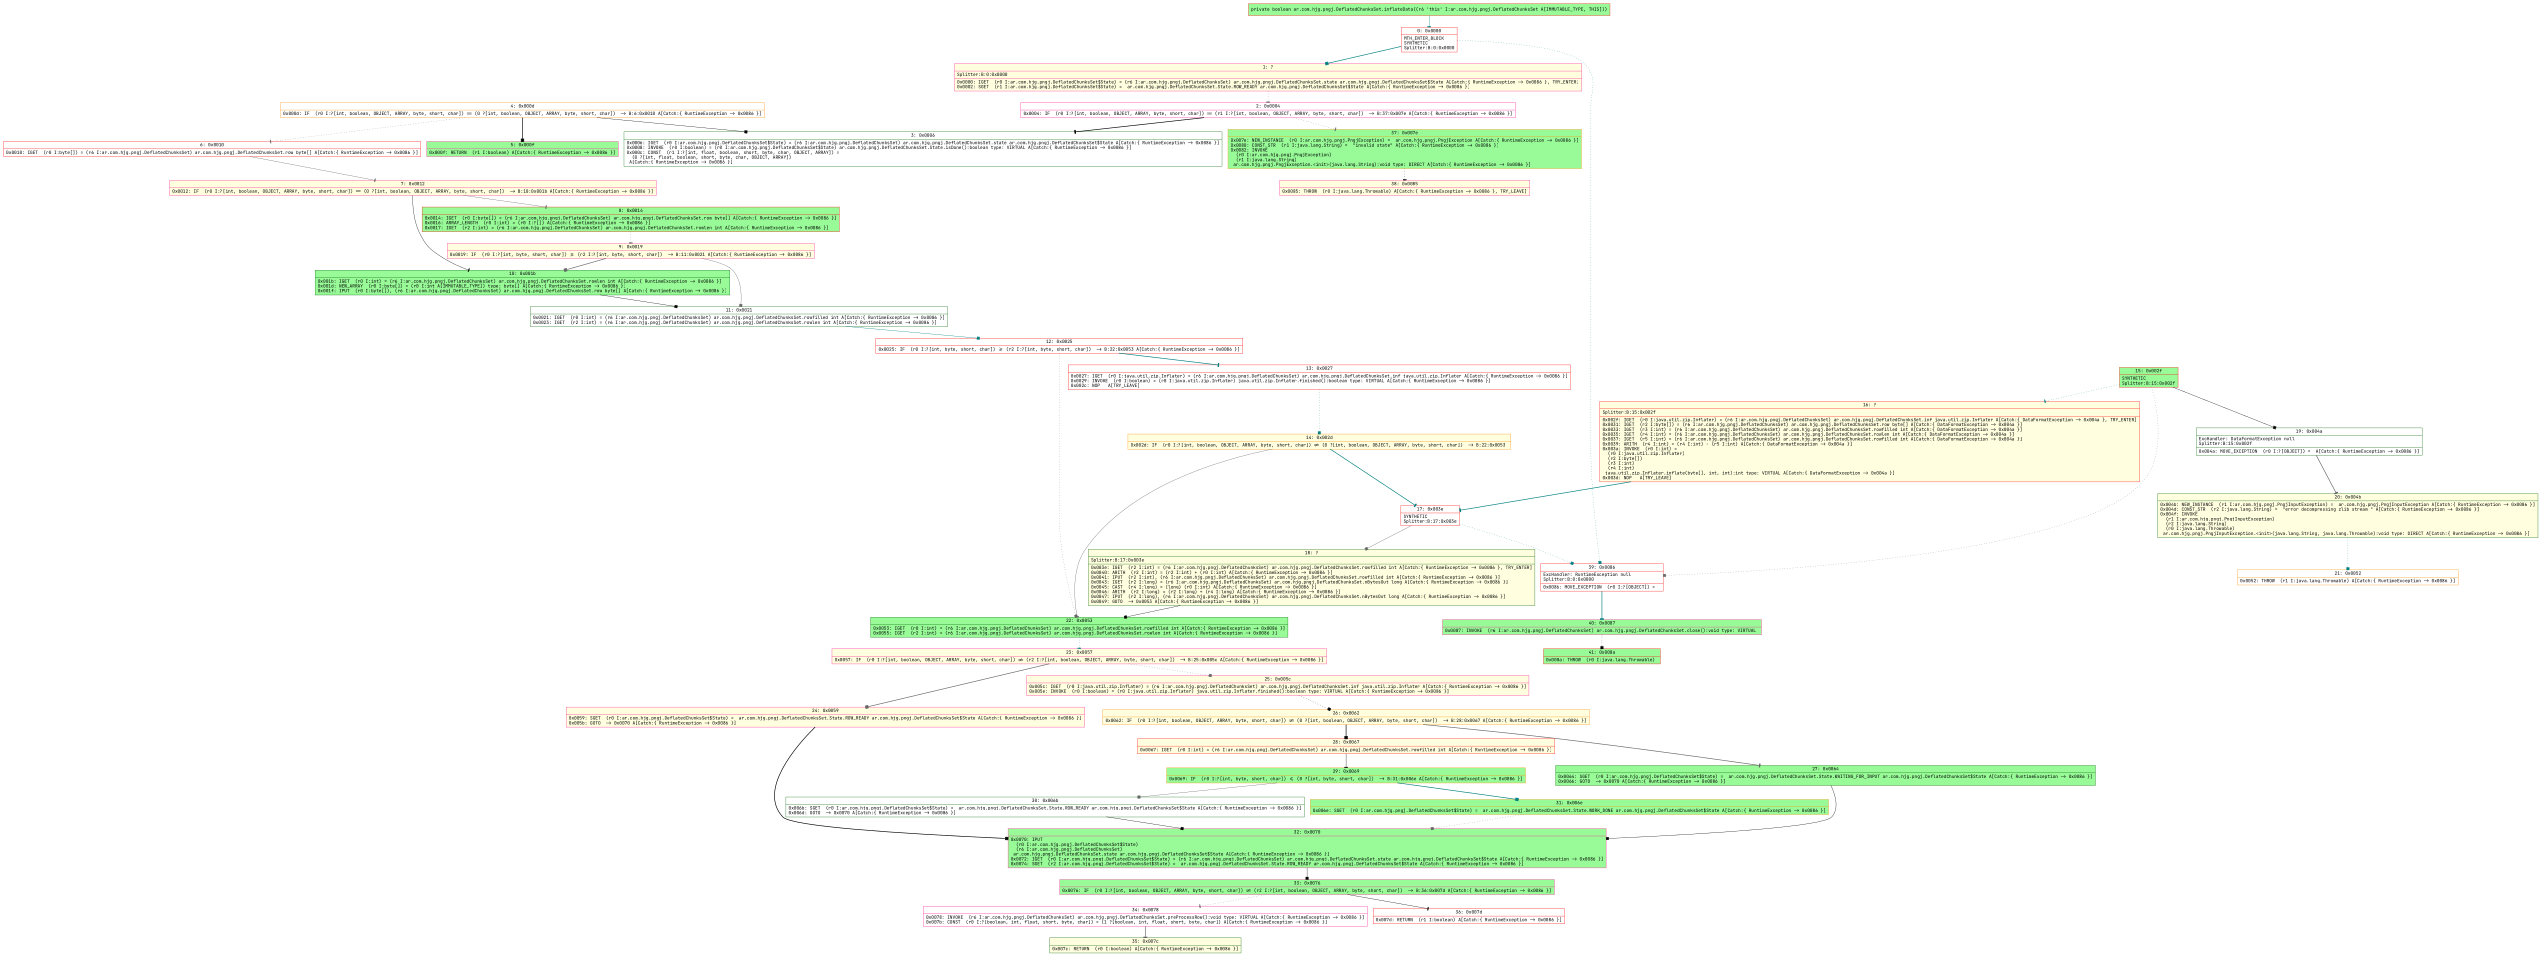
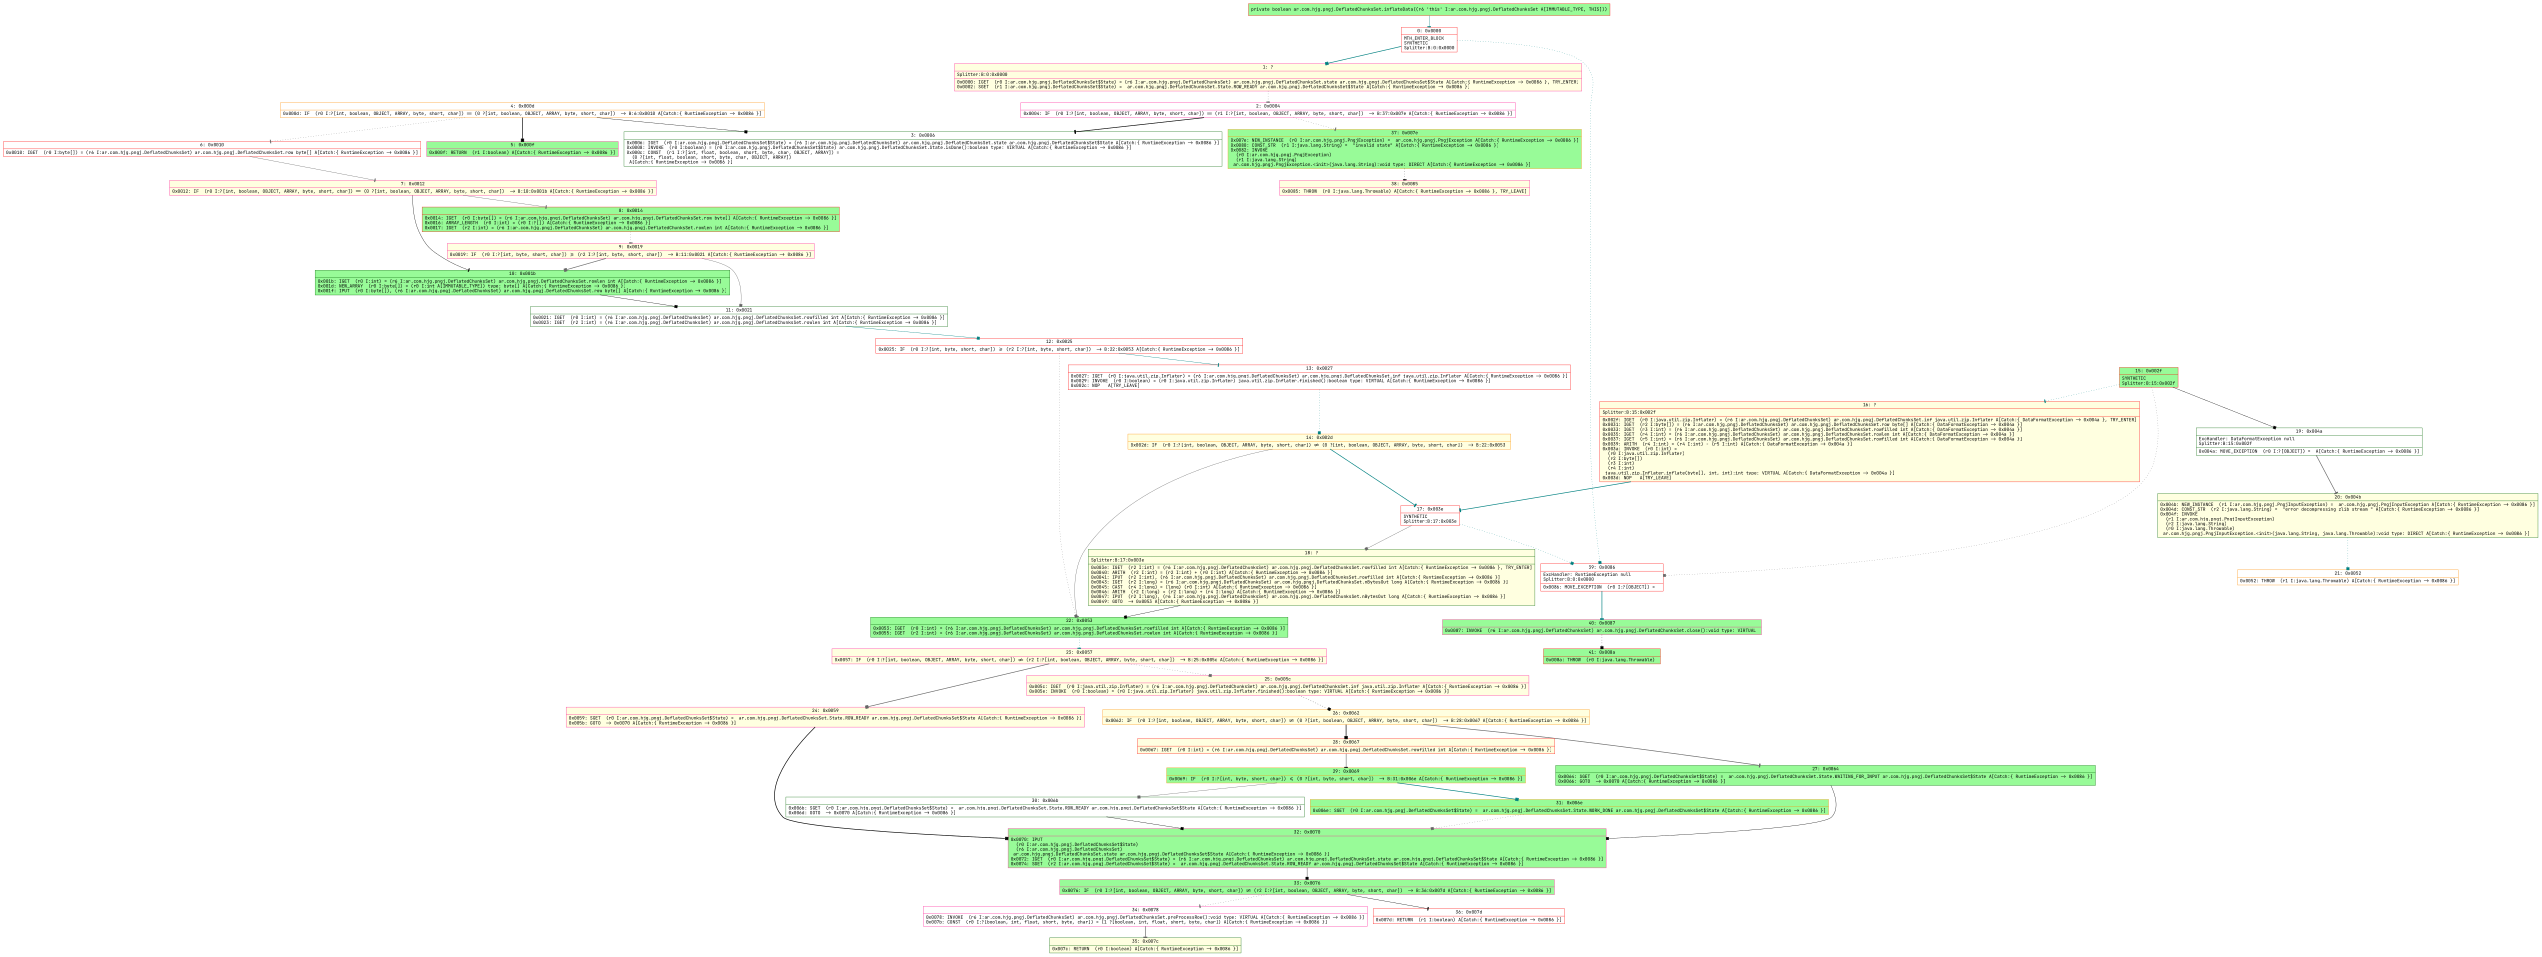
(1168, 359) -> (1168, 359)
